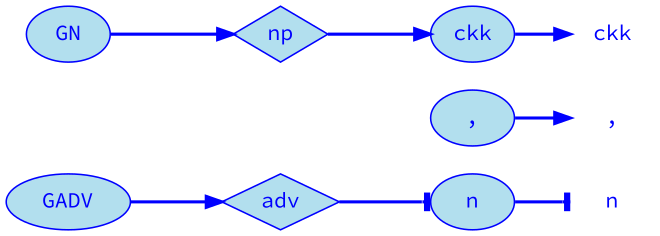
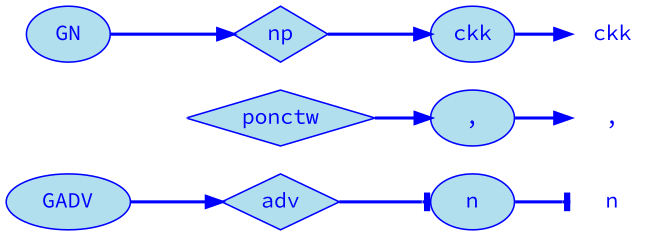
none -> (281, 118)
